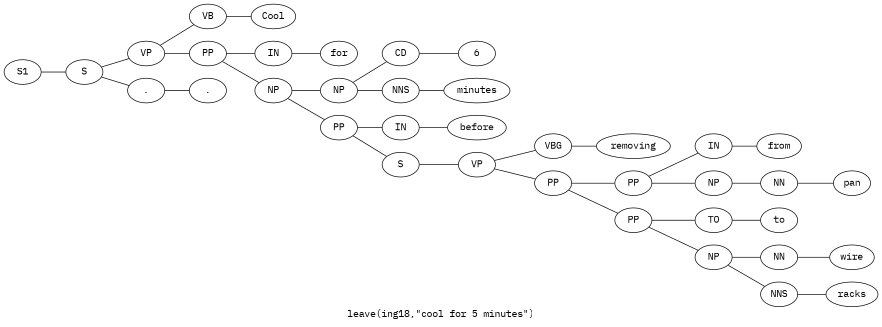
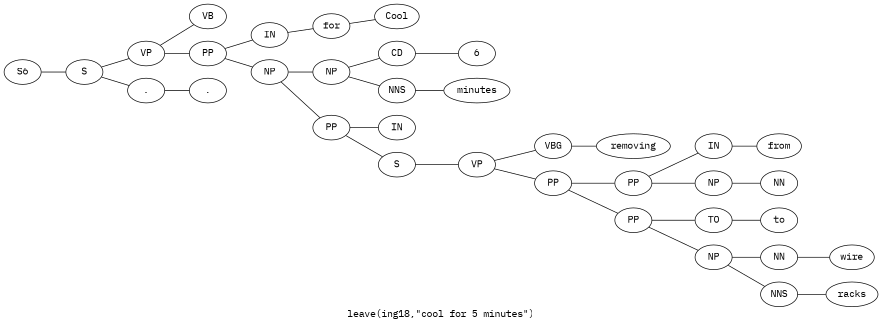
(239, 16) -> (362, 22)
(23, 72) -> (23, 72)
(477, 128) -> none
(852, 183) -> none
